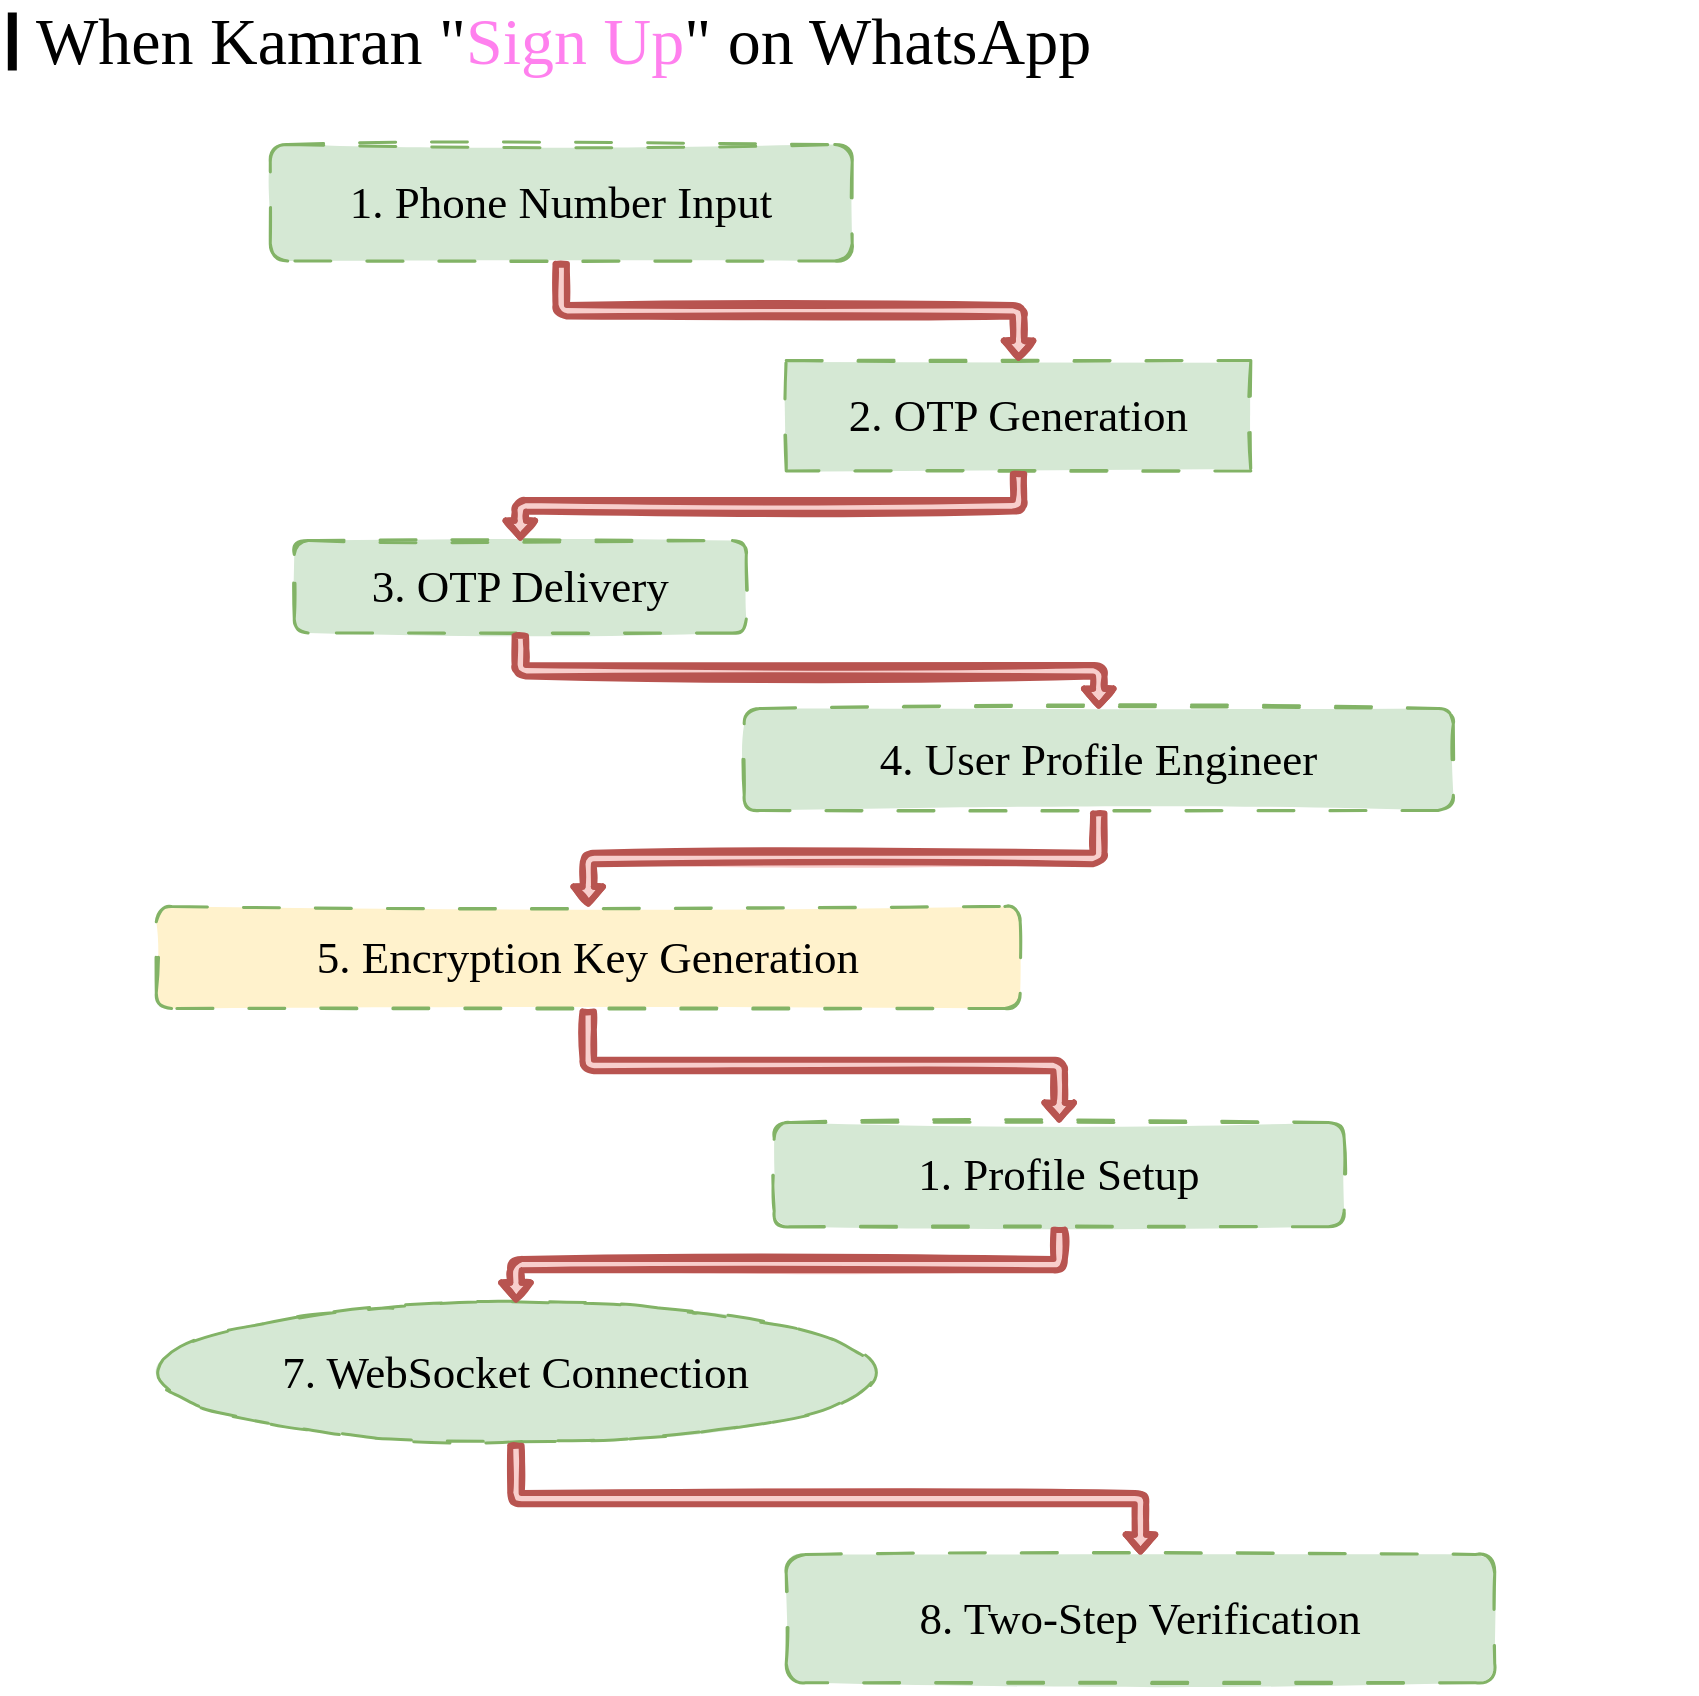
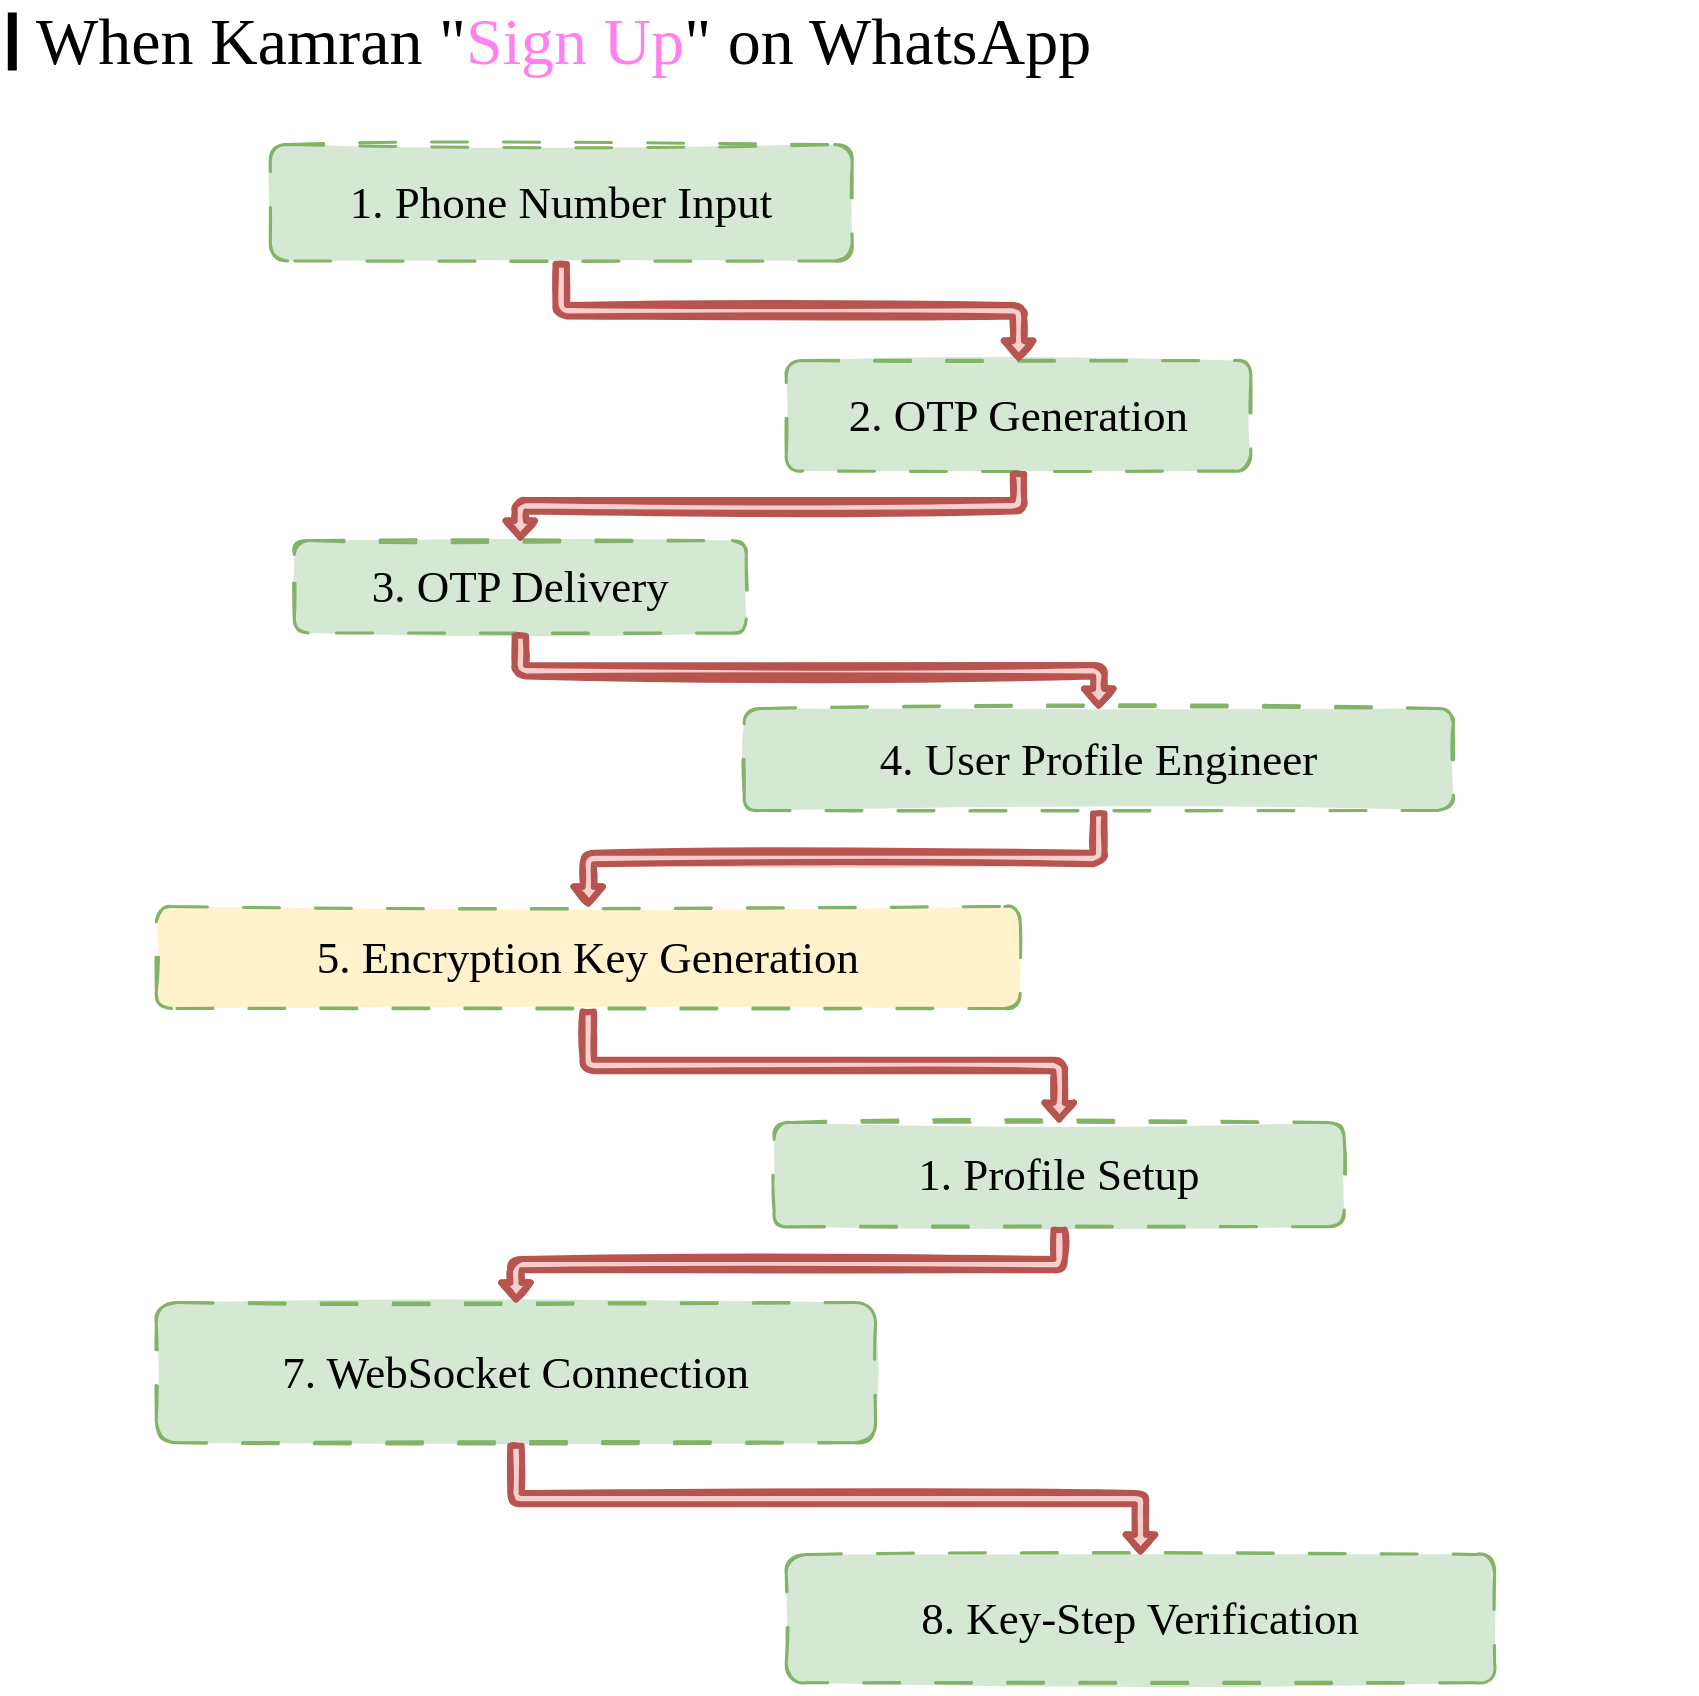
(1019, 416) -> (1019, 416)
(516, 1373) -> (516, 1373)
(1141, 1619) -> (1141, 1619)
